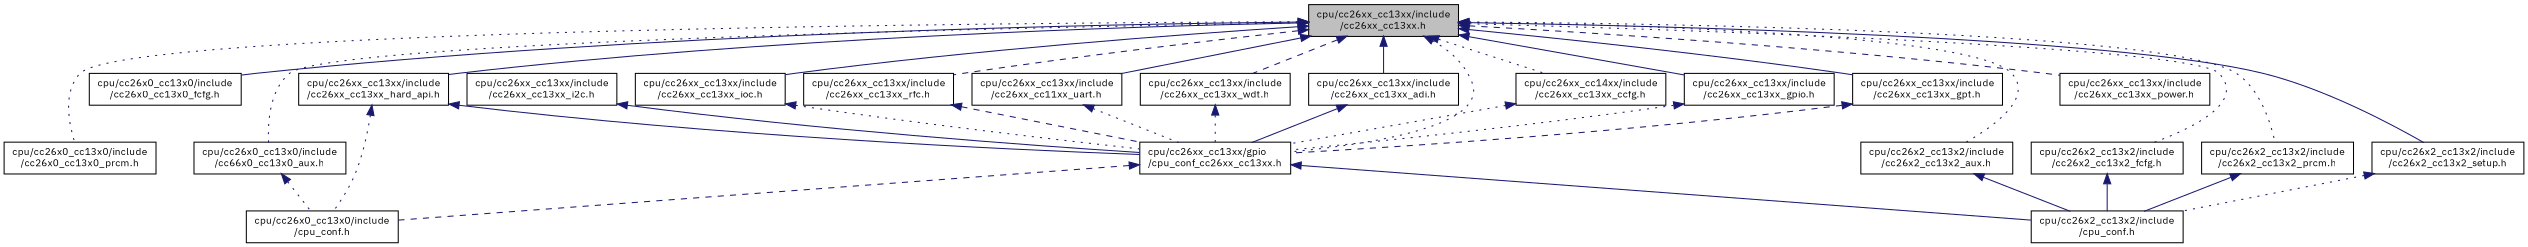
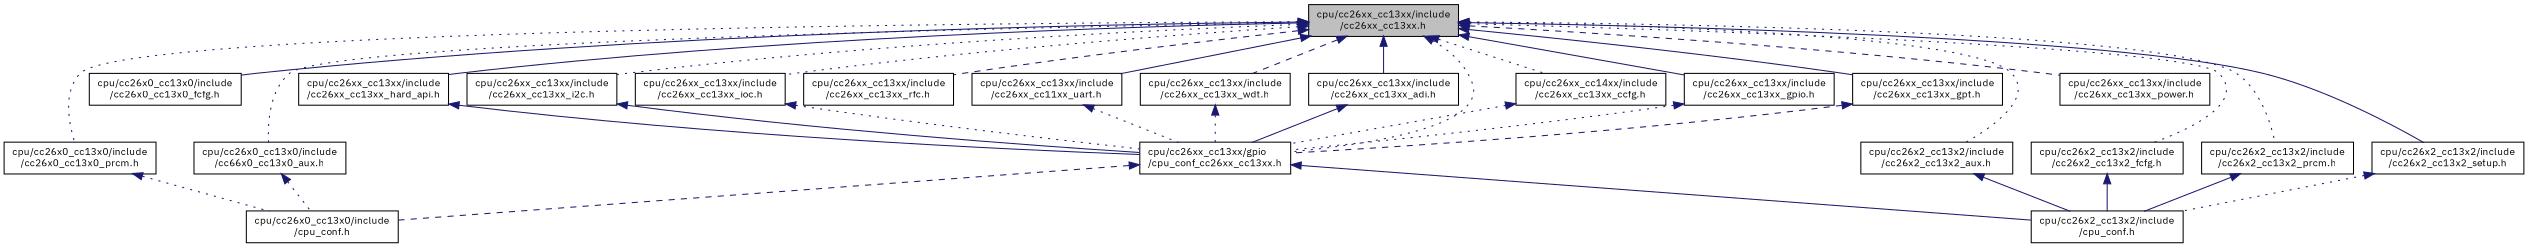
none -> (957, 43)
(1041, 47) -> (1041, 47)
(1052, 125) -> none
(358, 166) -> (206, 194)
